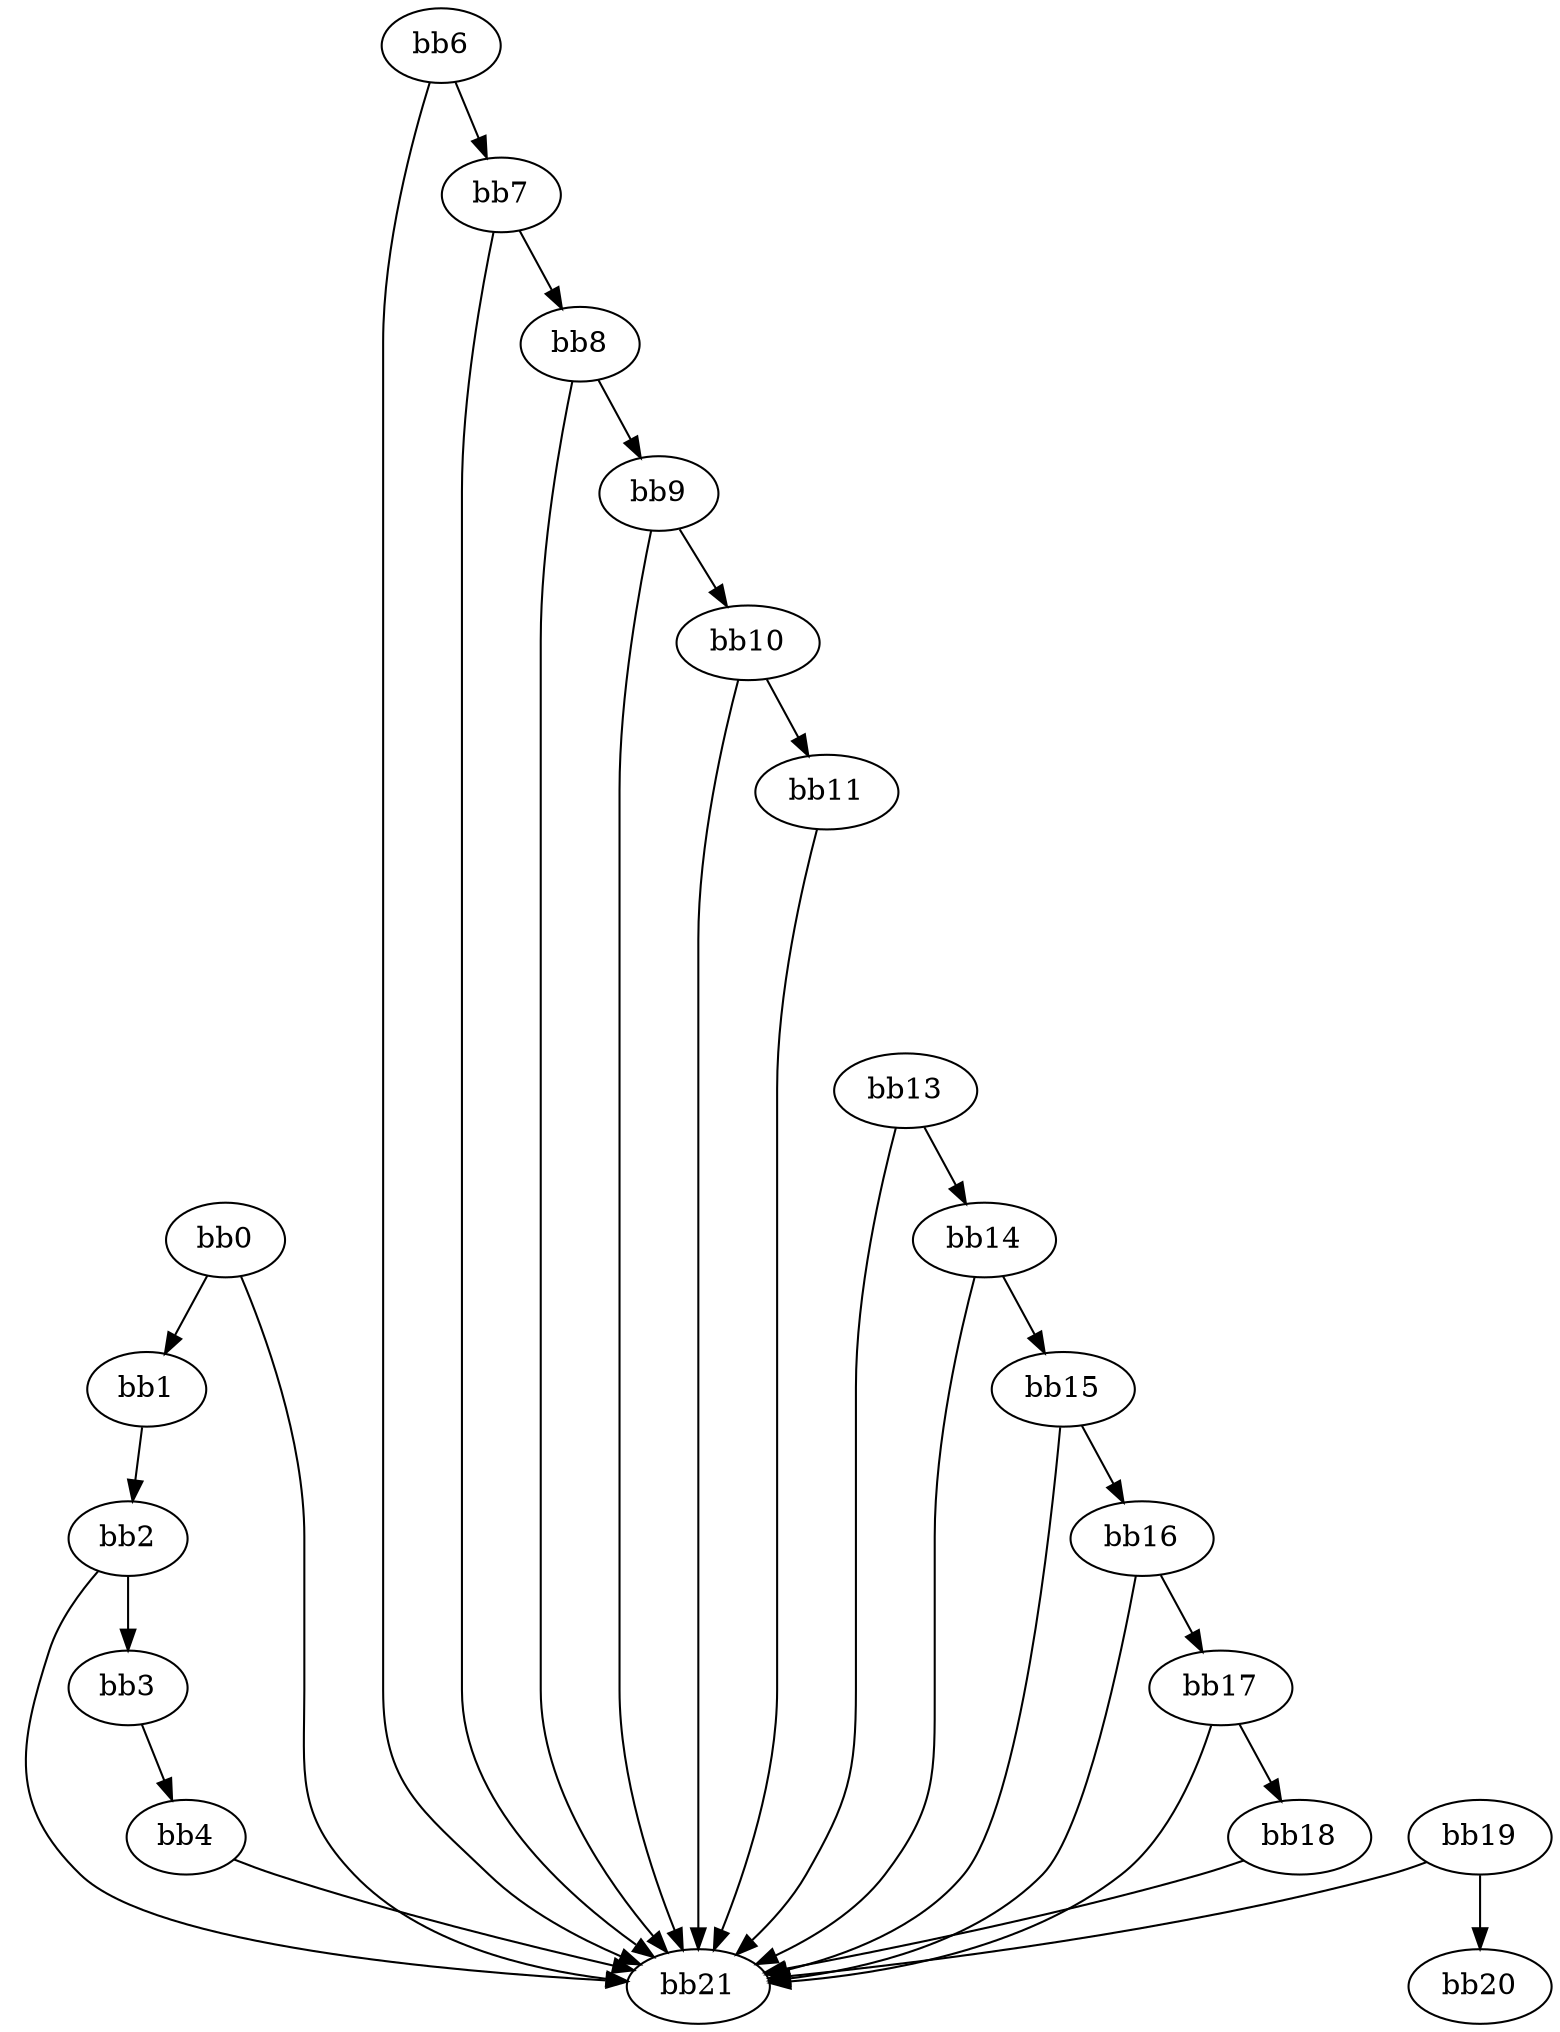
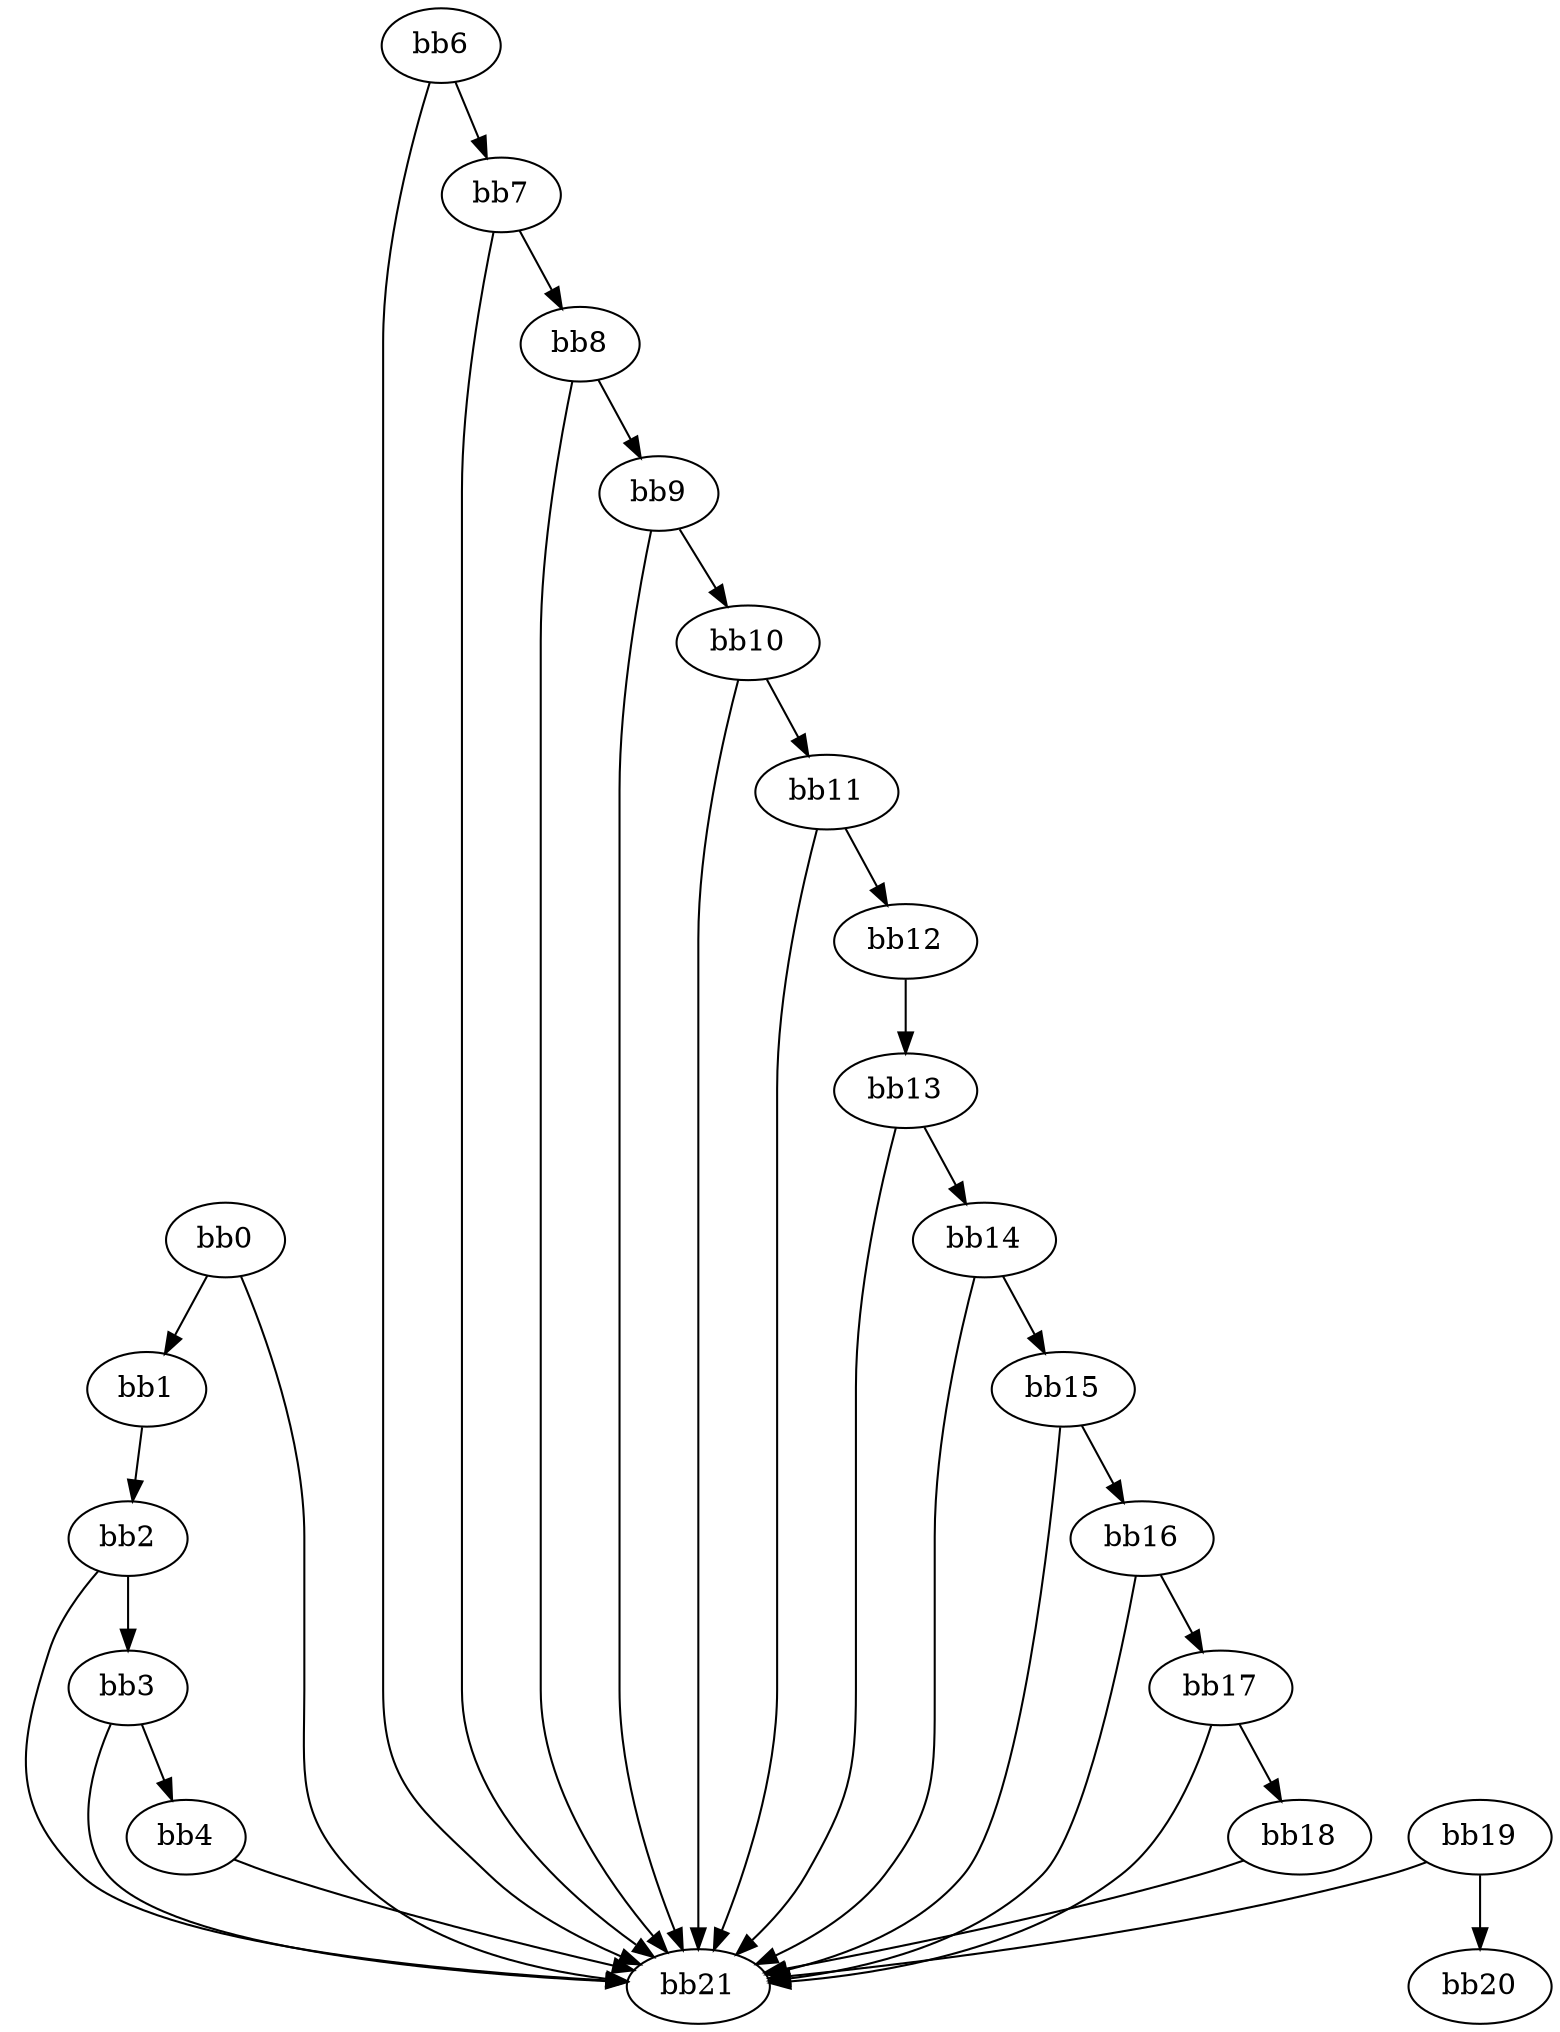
none -> (906, 941)
none -> (116, 1881)
